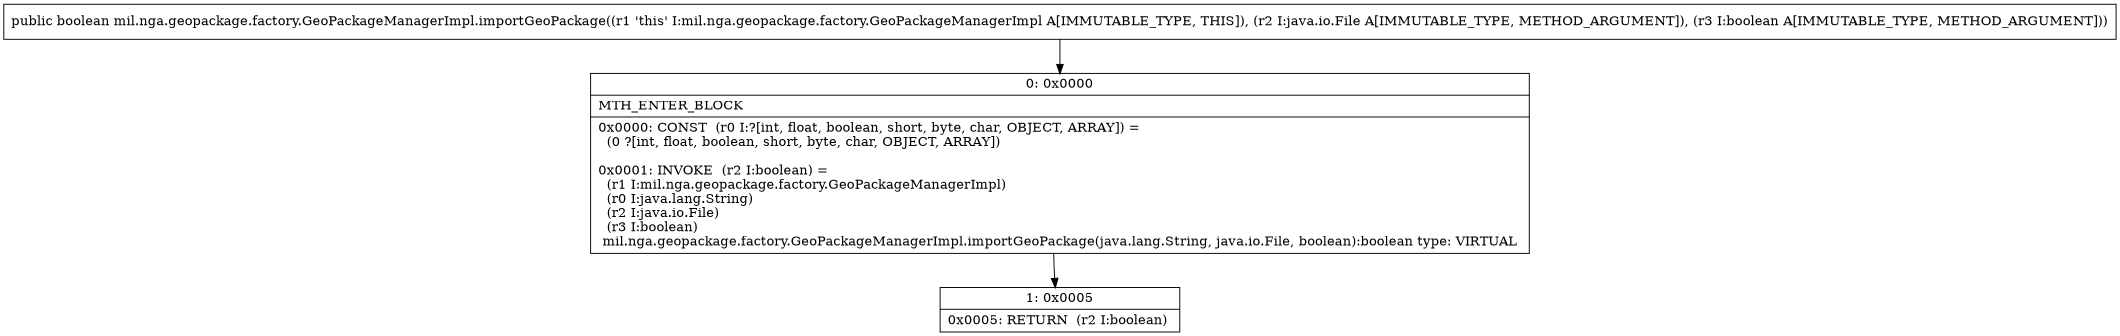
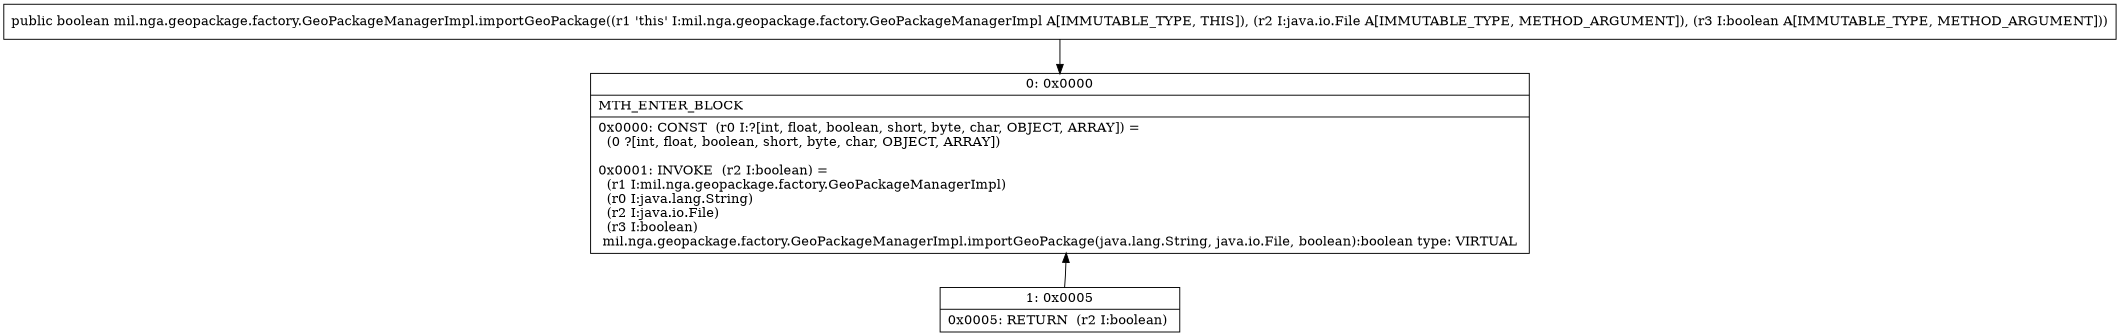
(1054, 266) -> (1065, 275)
